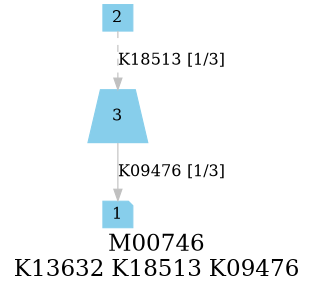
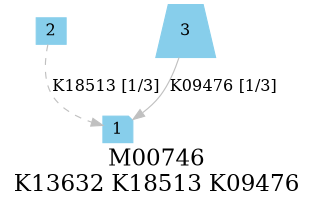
(118, 55) -> (51, 94)
